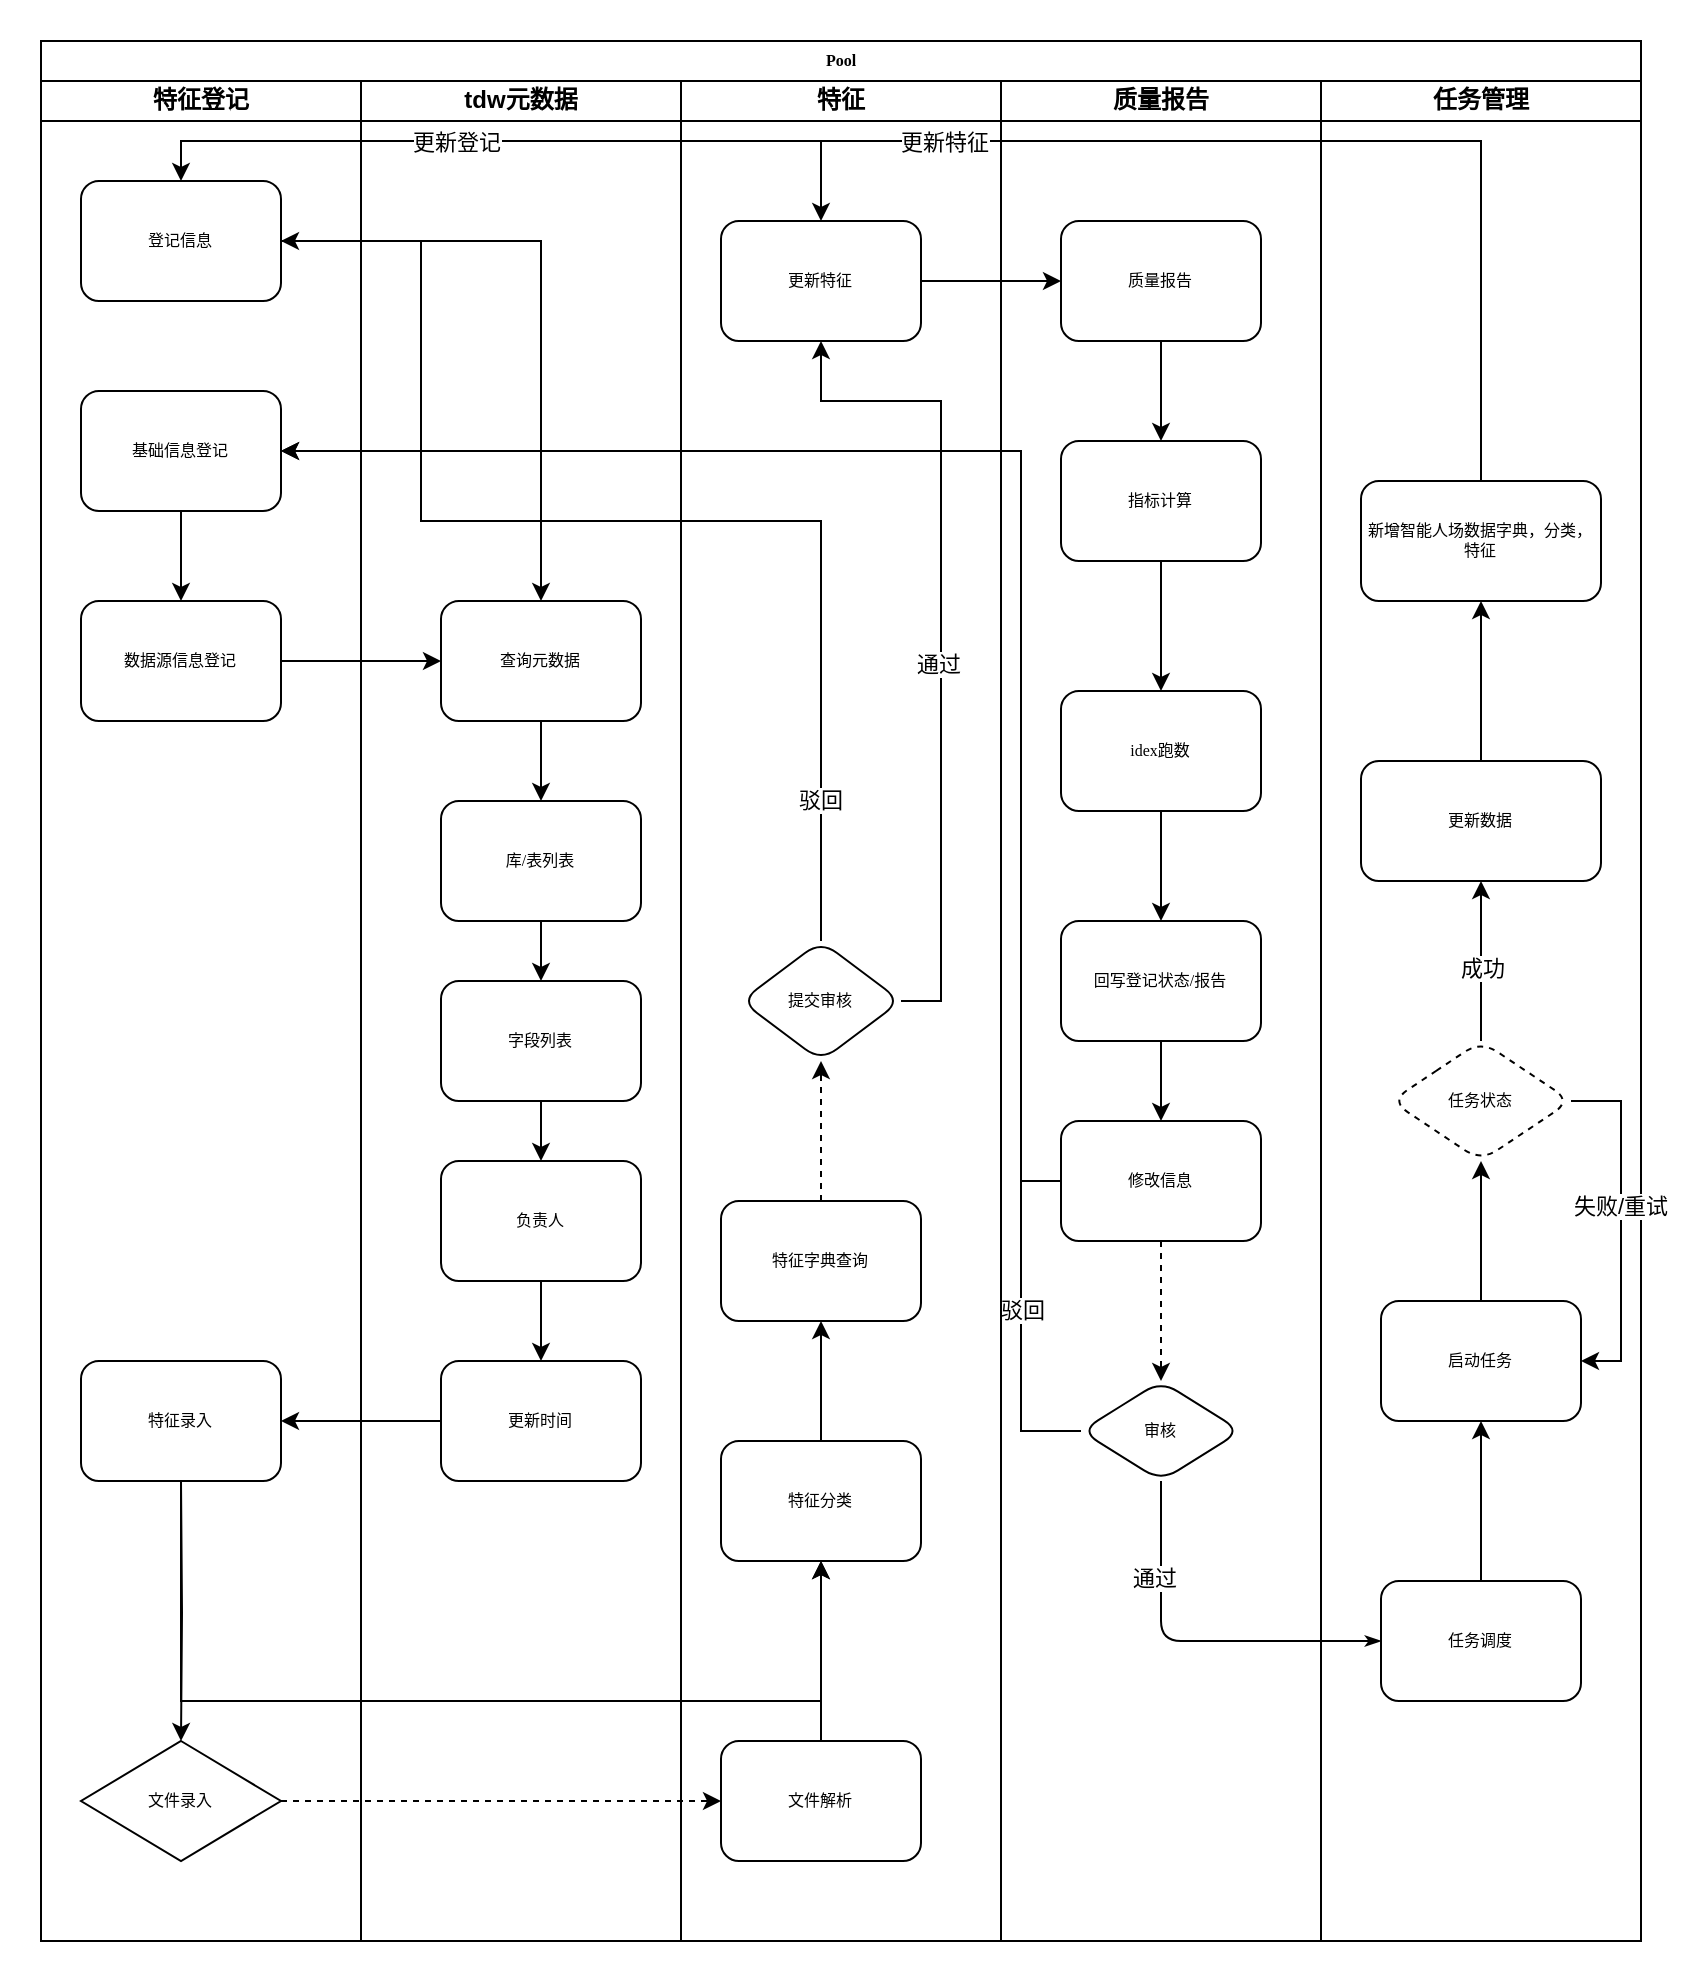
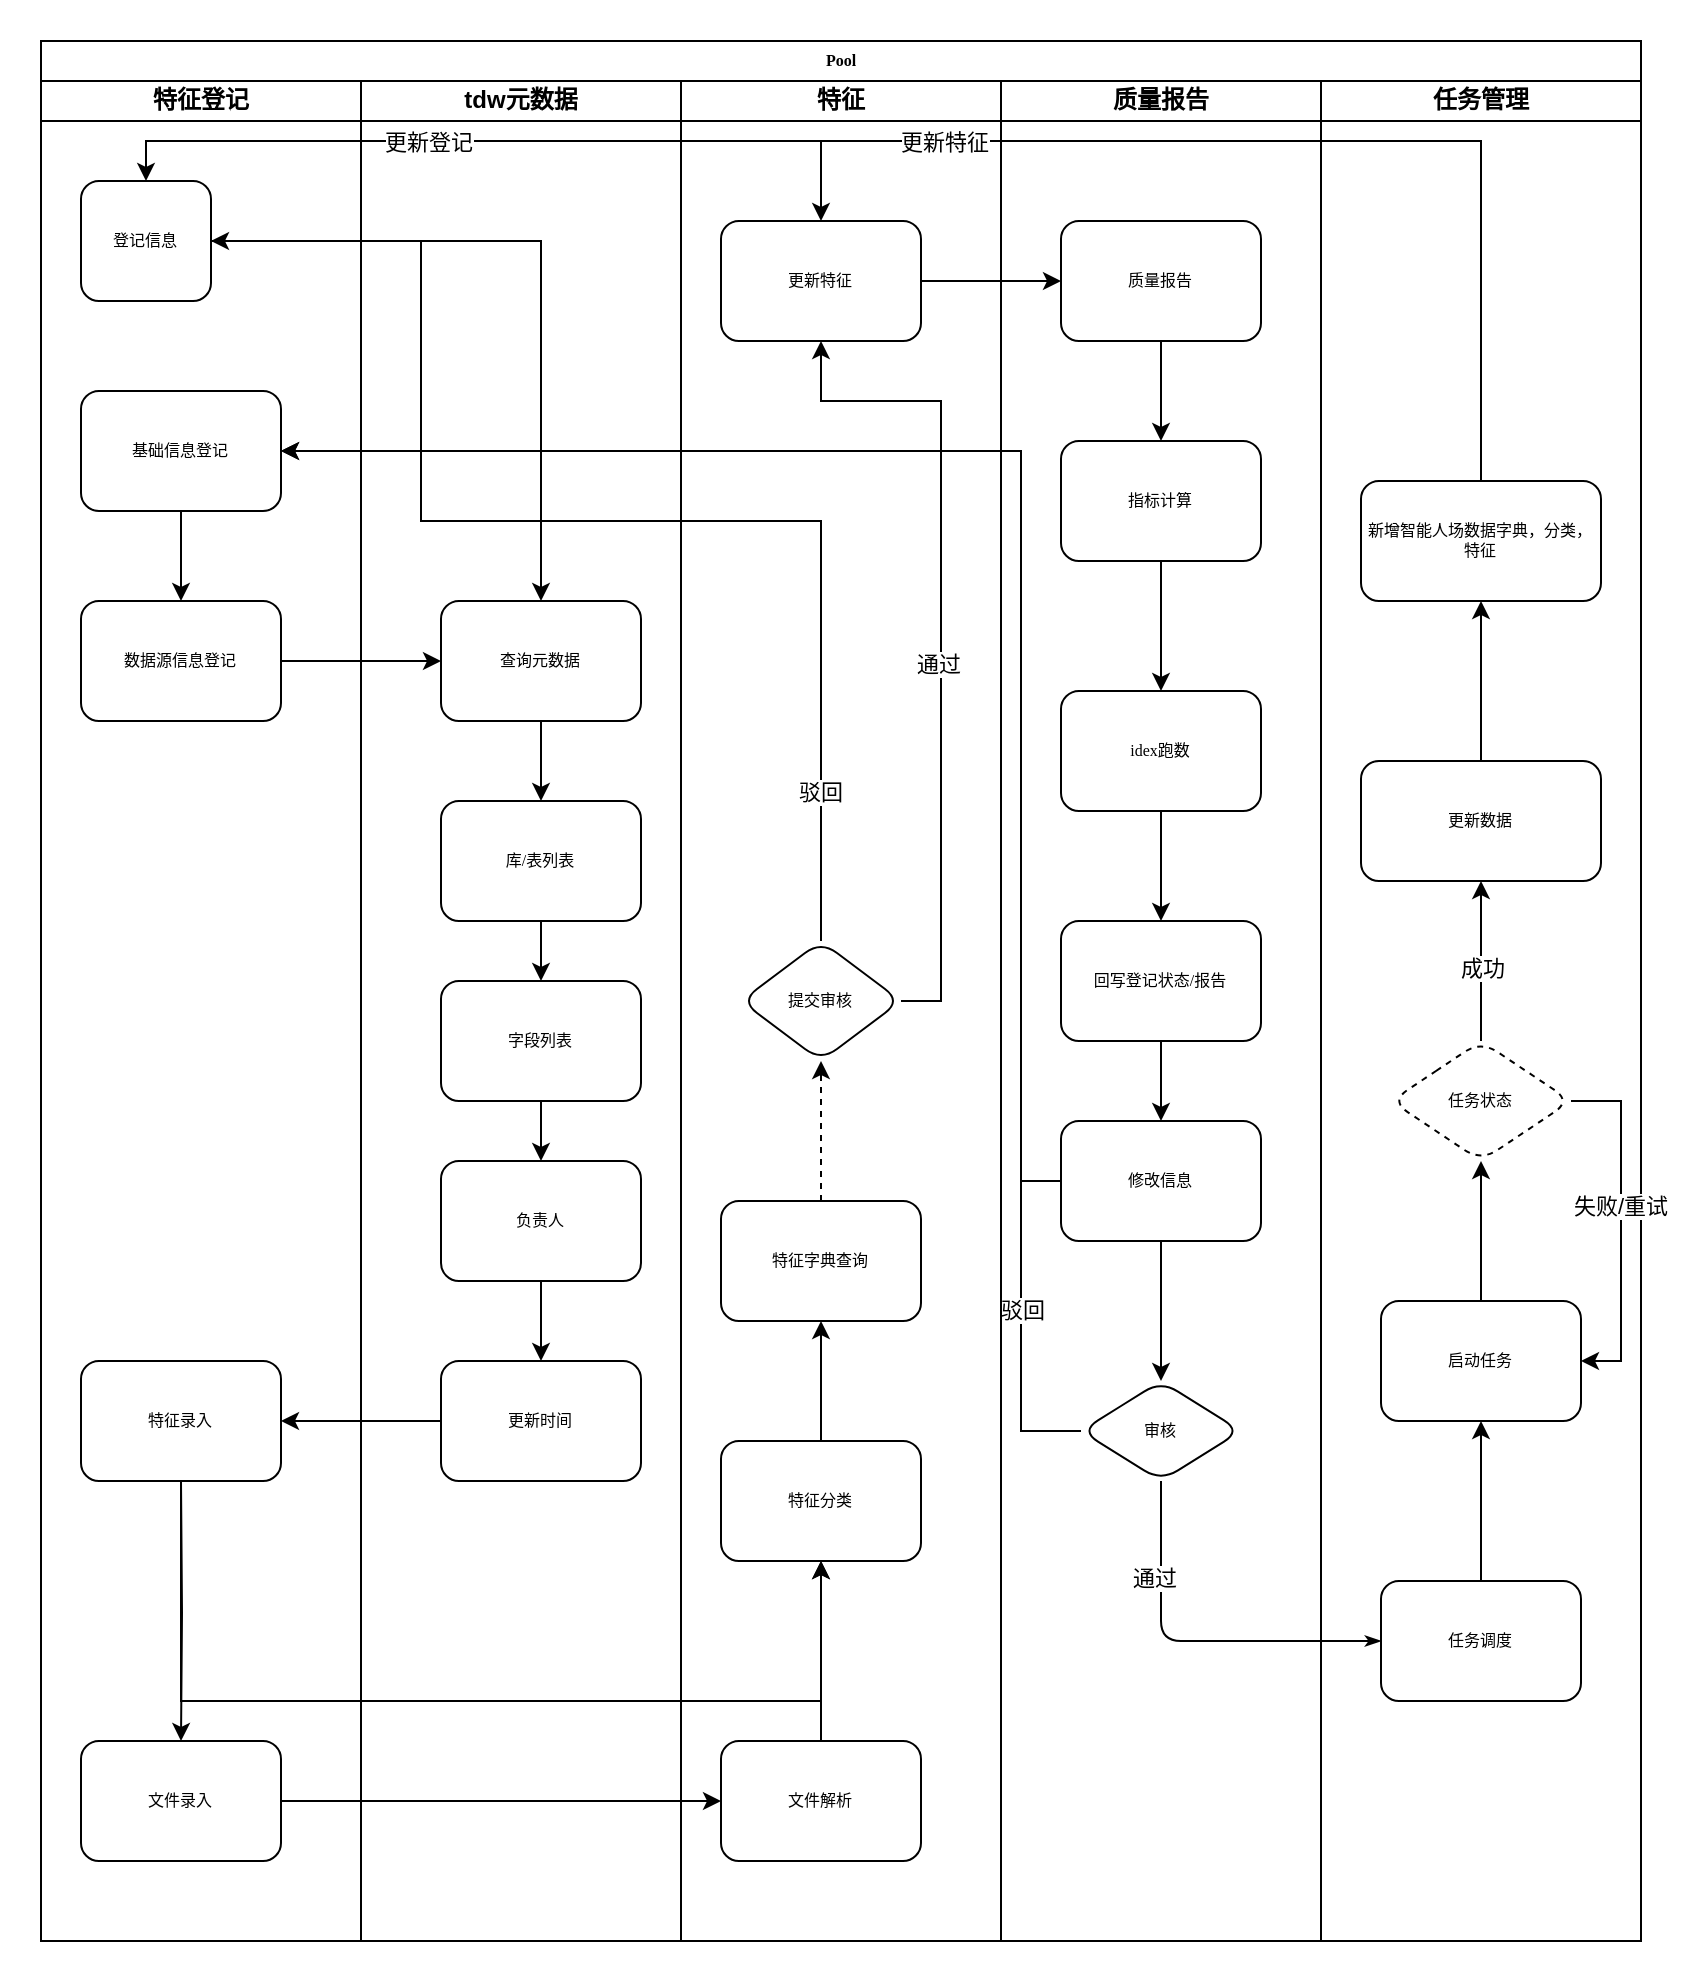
(181, 241) -> (146, 241)
(1161, 1302) -> (1161, 1302)
(181, 1801) -> (181, 1801)
(521, 1801) -> (521, 1801)
